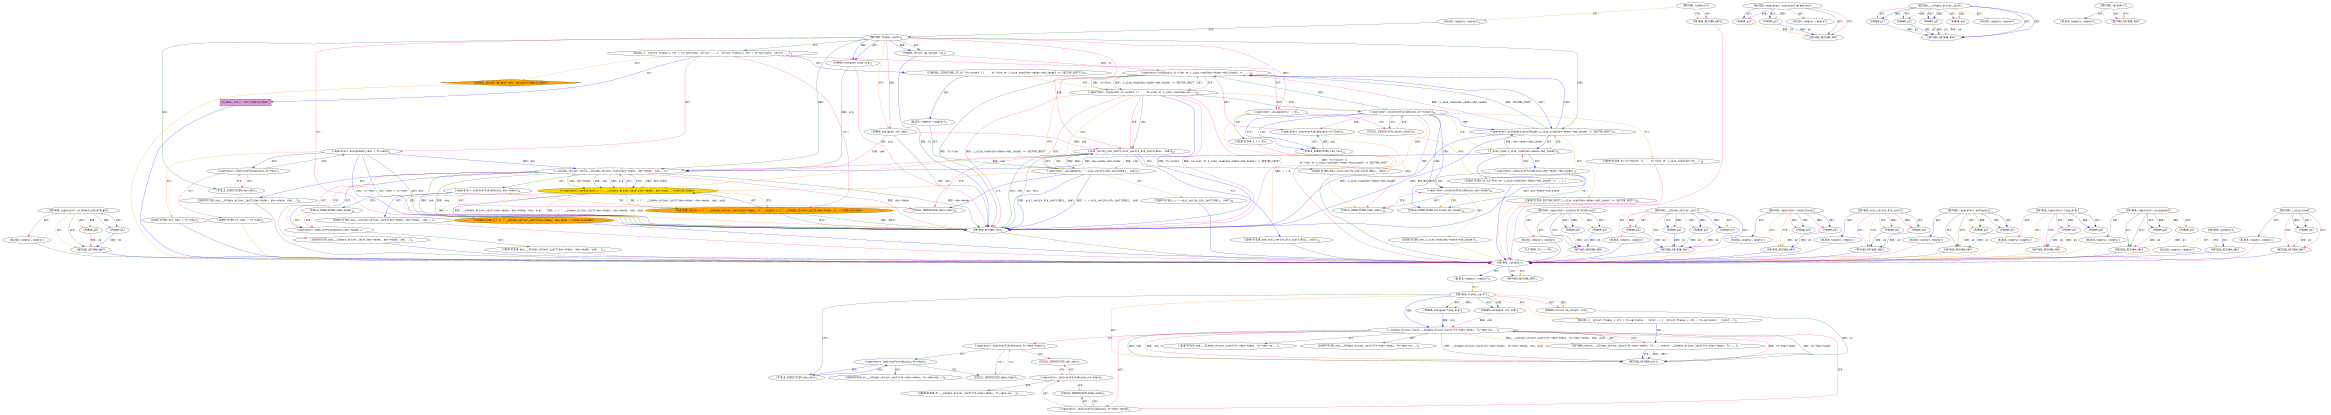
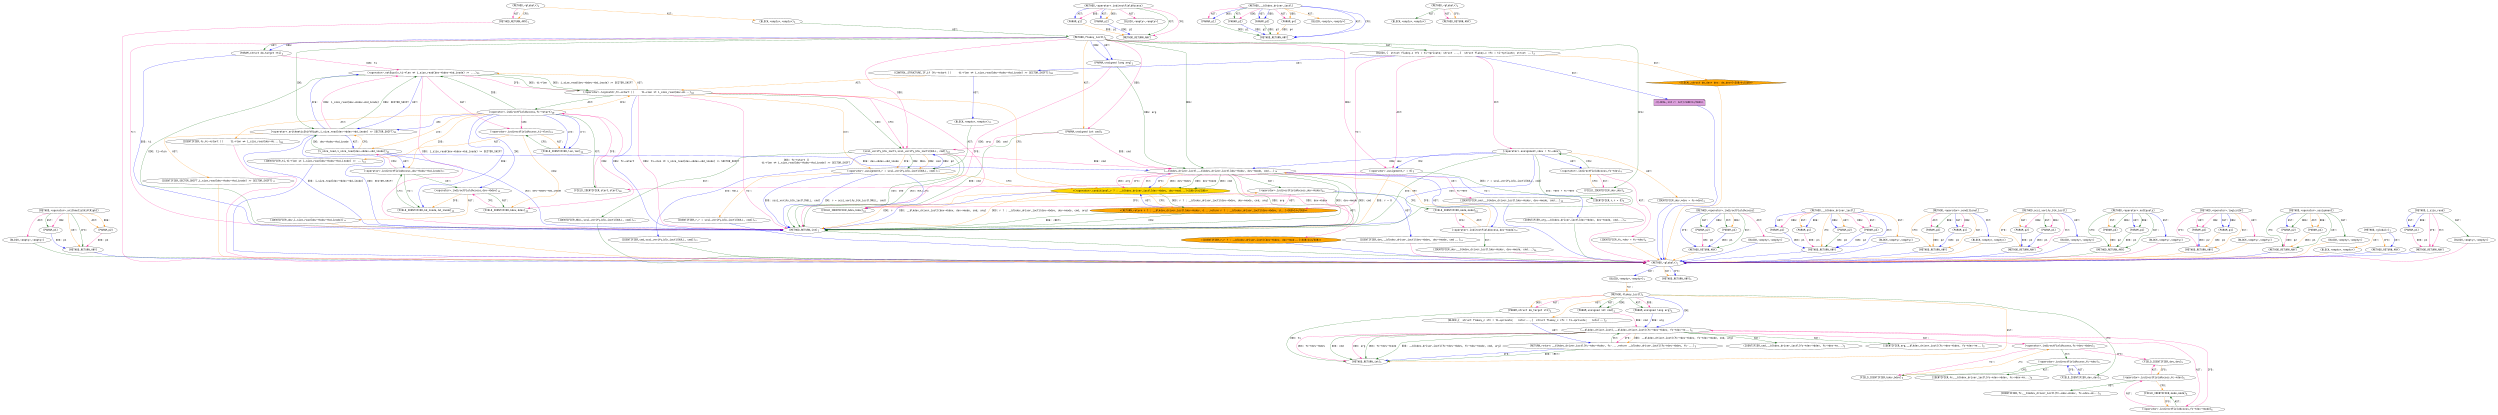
(1240, 122) -> (1511, 181)
(1413, 140) -> (445, 135)
(1329, 142) -> (545, 142)
none -> (1420, 158)
(1049, 161) -> (948, 161)
(1234, 191) -> (732, 191)
none -> (398, 195)
(1538, 250) -> none
